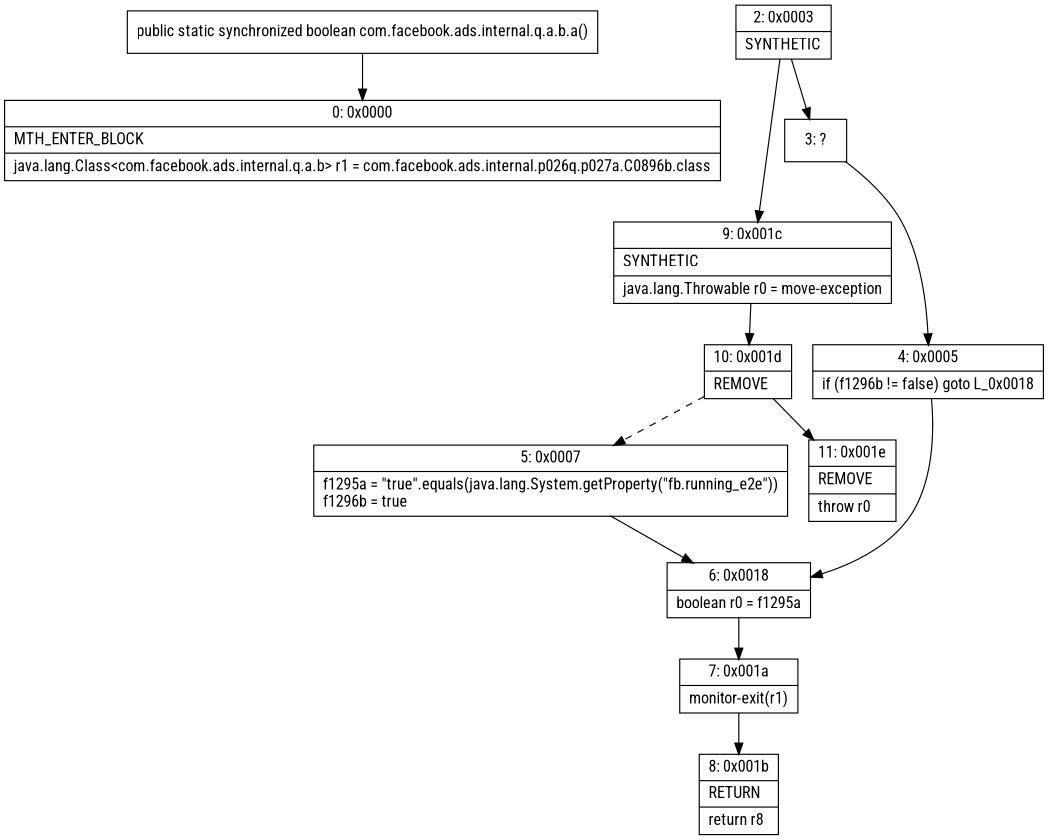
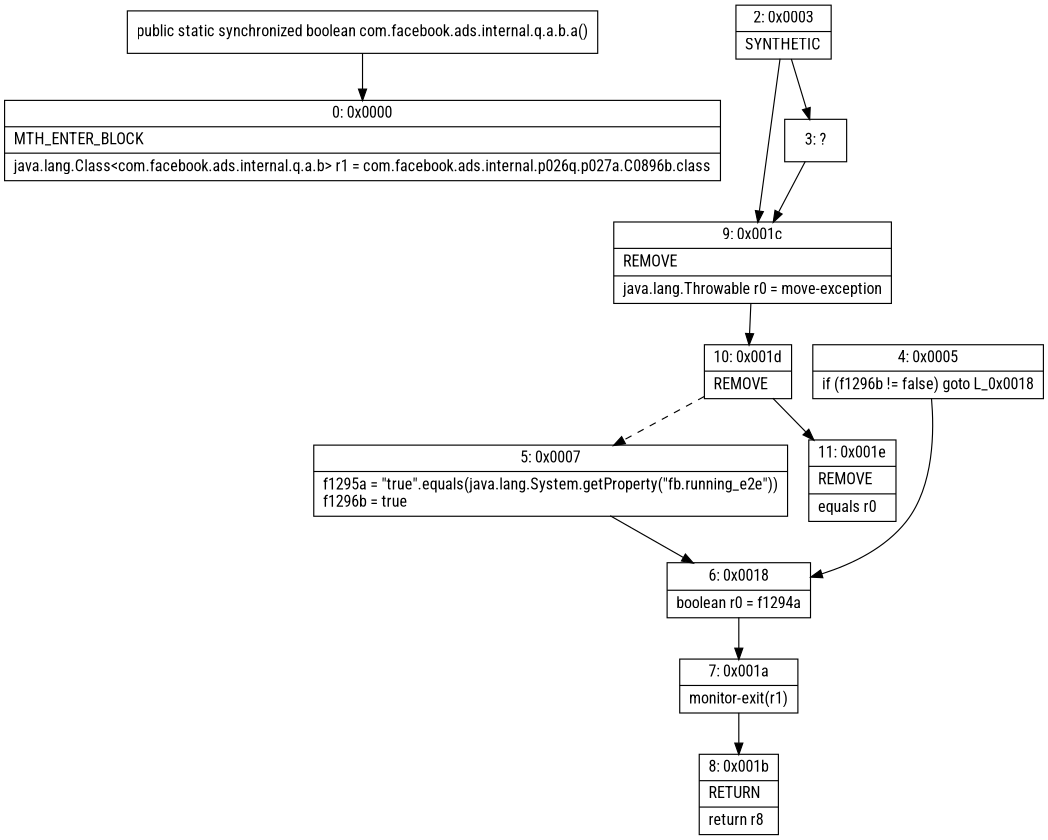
(909, 236) -> (792, 187)
(661, 262) -> (650, 262)
(844, 507) -> (848, 507)
(739, 603) -> (739, 603)
